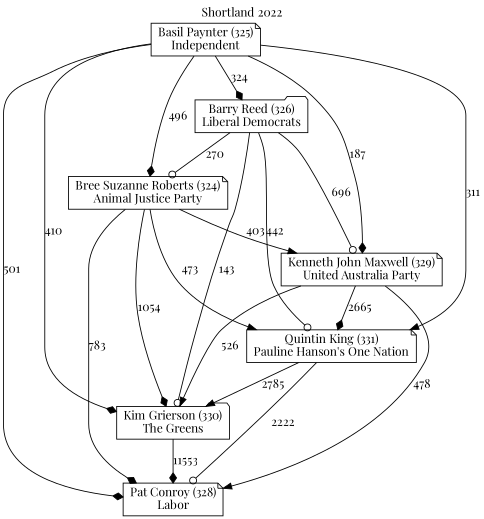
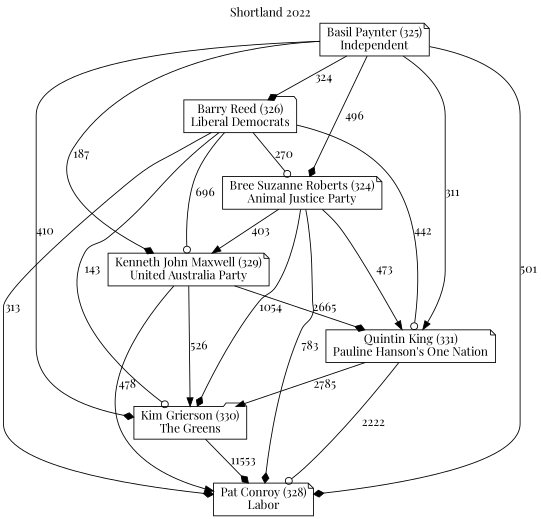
none -> (3, 338)
